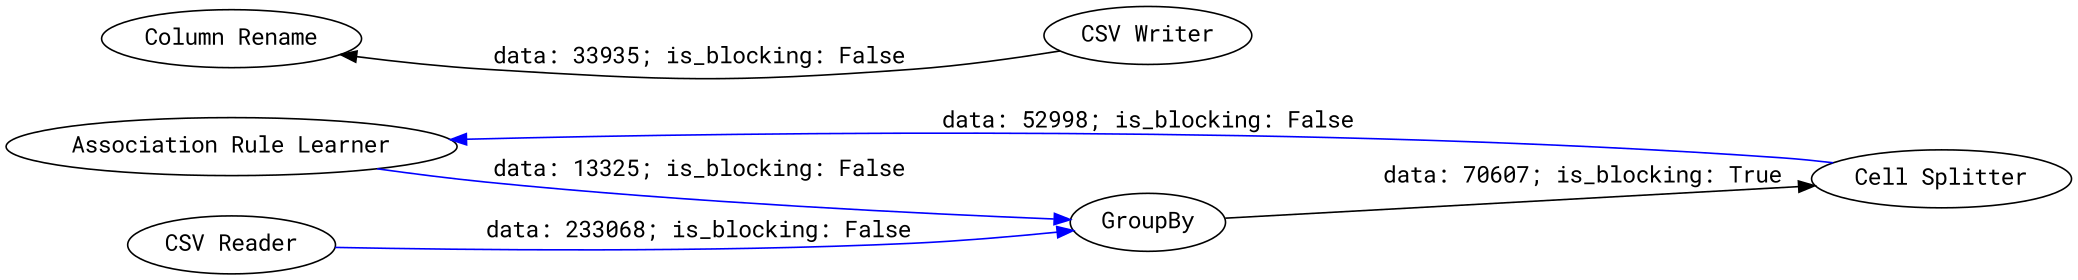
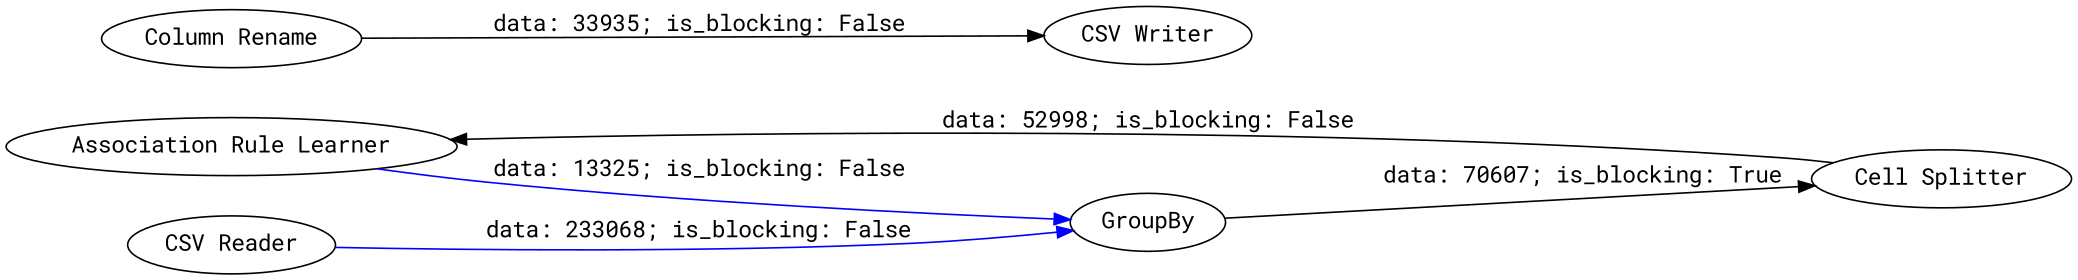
(709, 79) -> (695, 37)
(1150, 135) -> (1150, 135)
